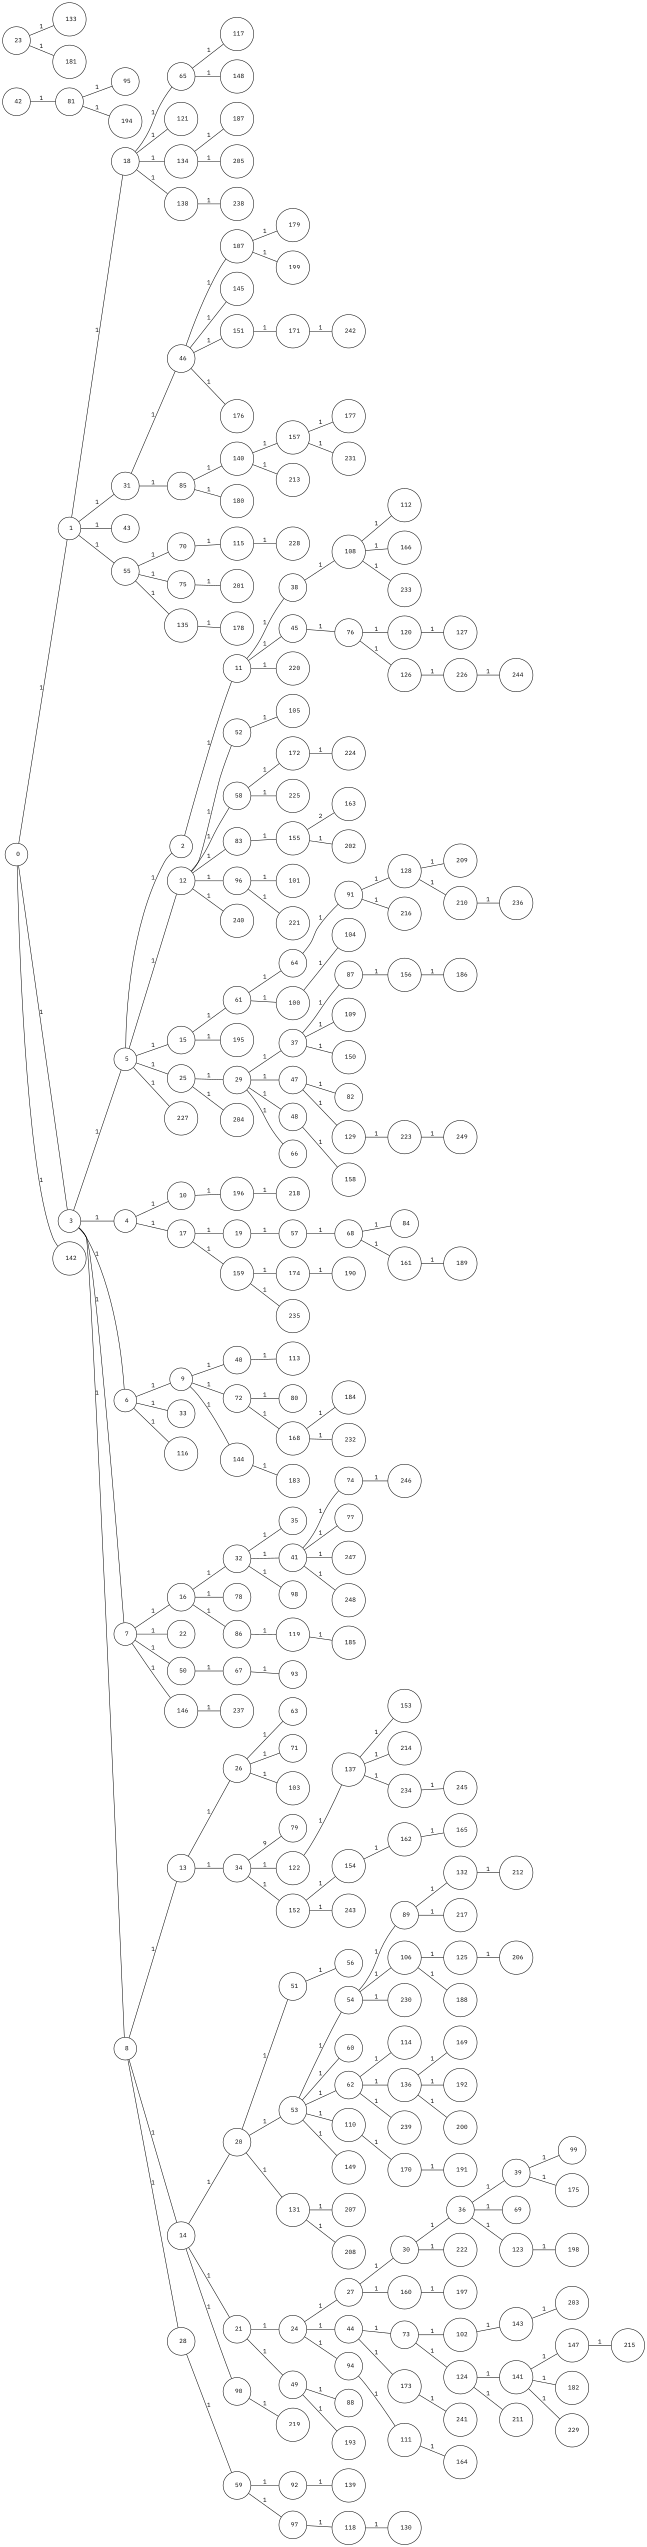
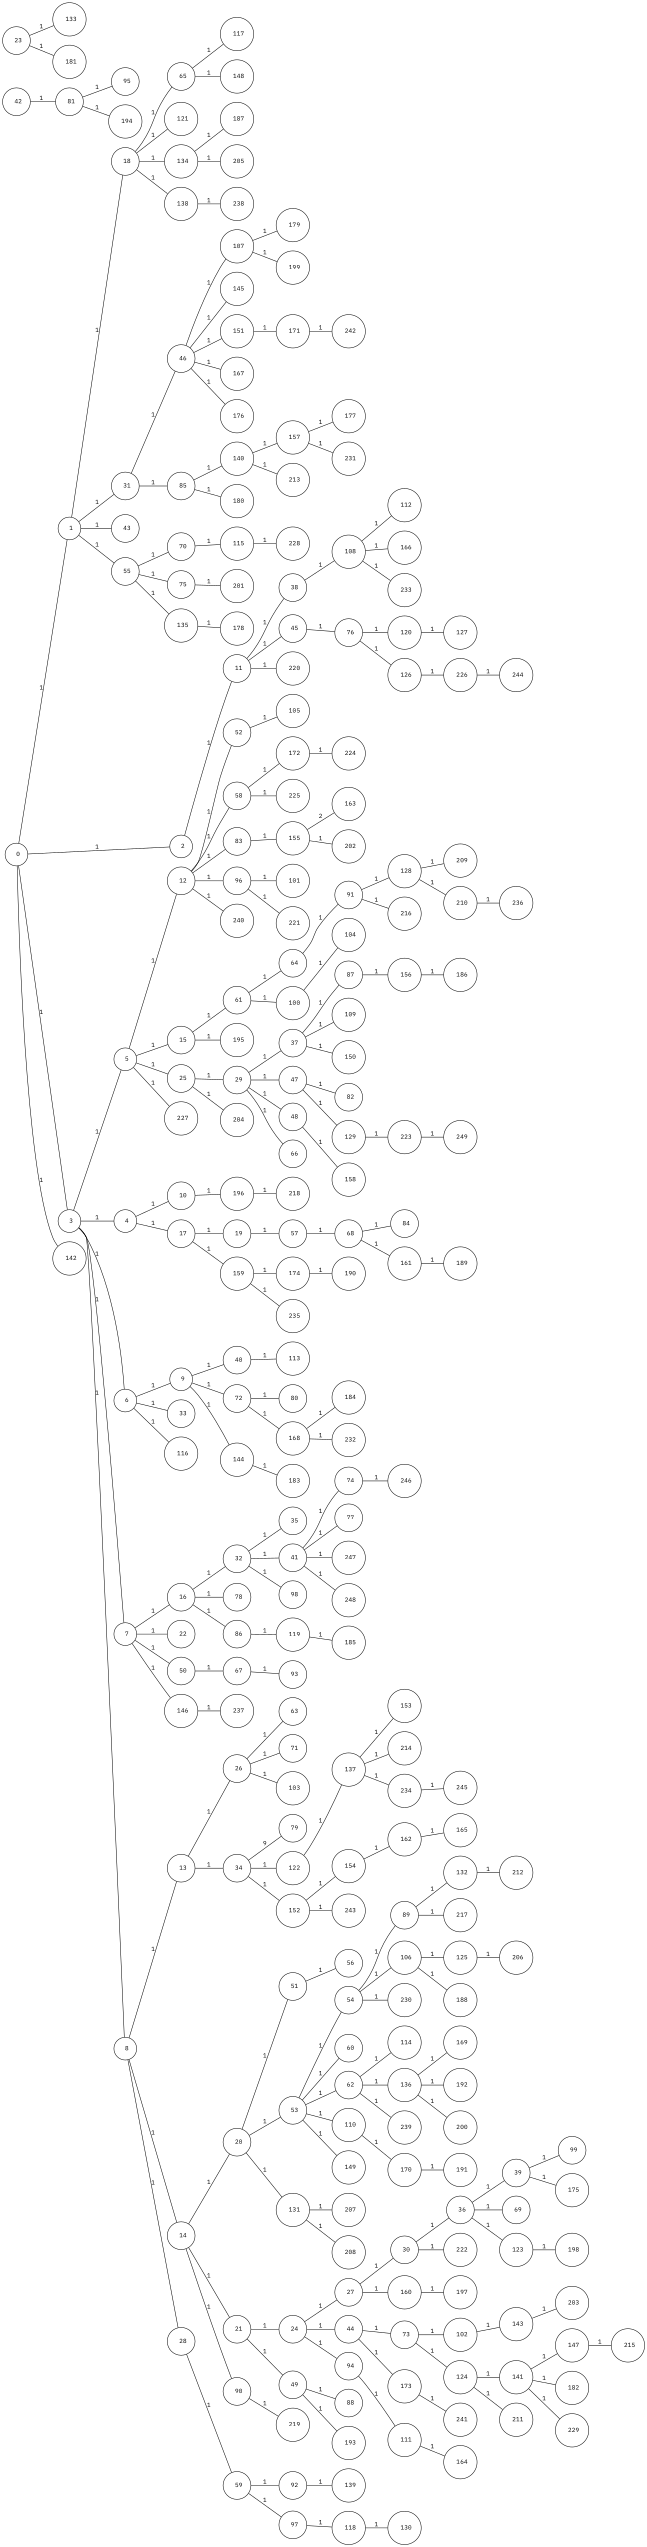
none -> (237, 374)
(136, 947) -> (99, 850)
